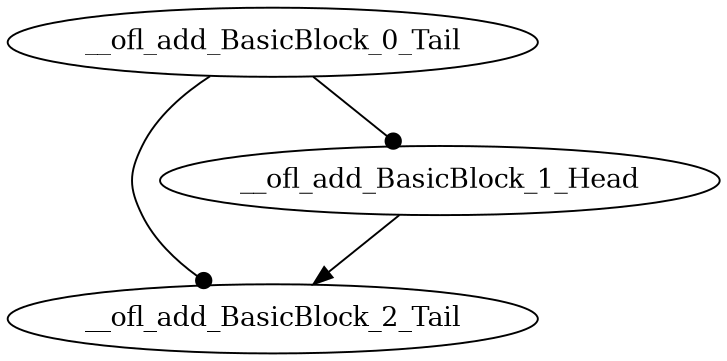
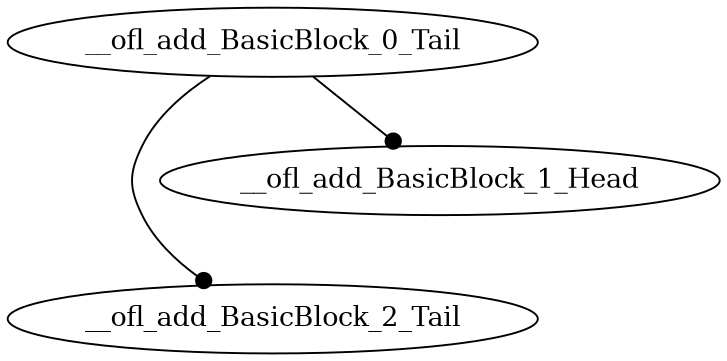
(364, 243) -> none
